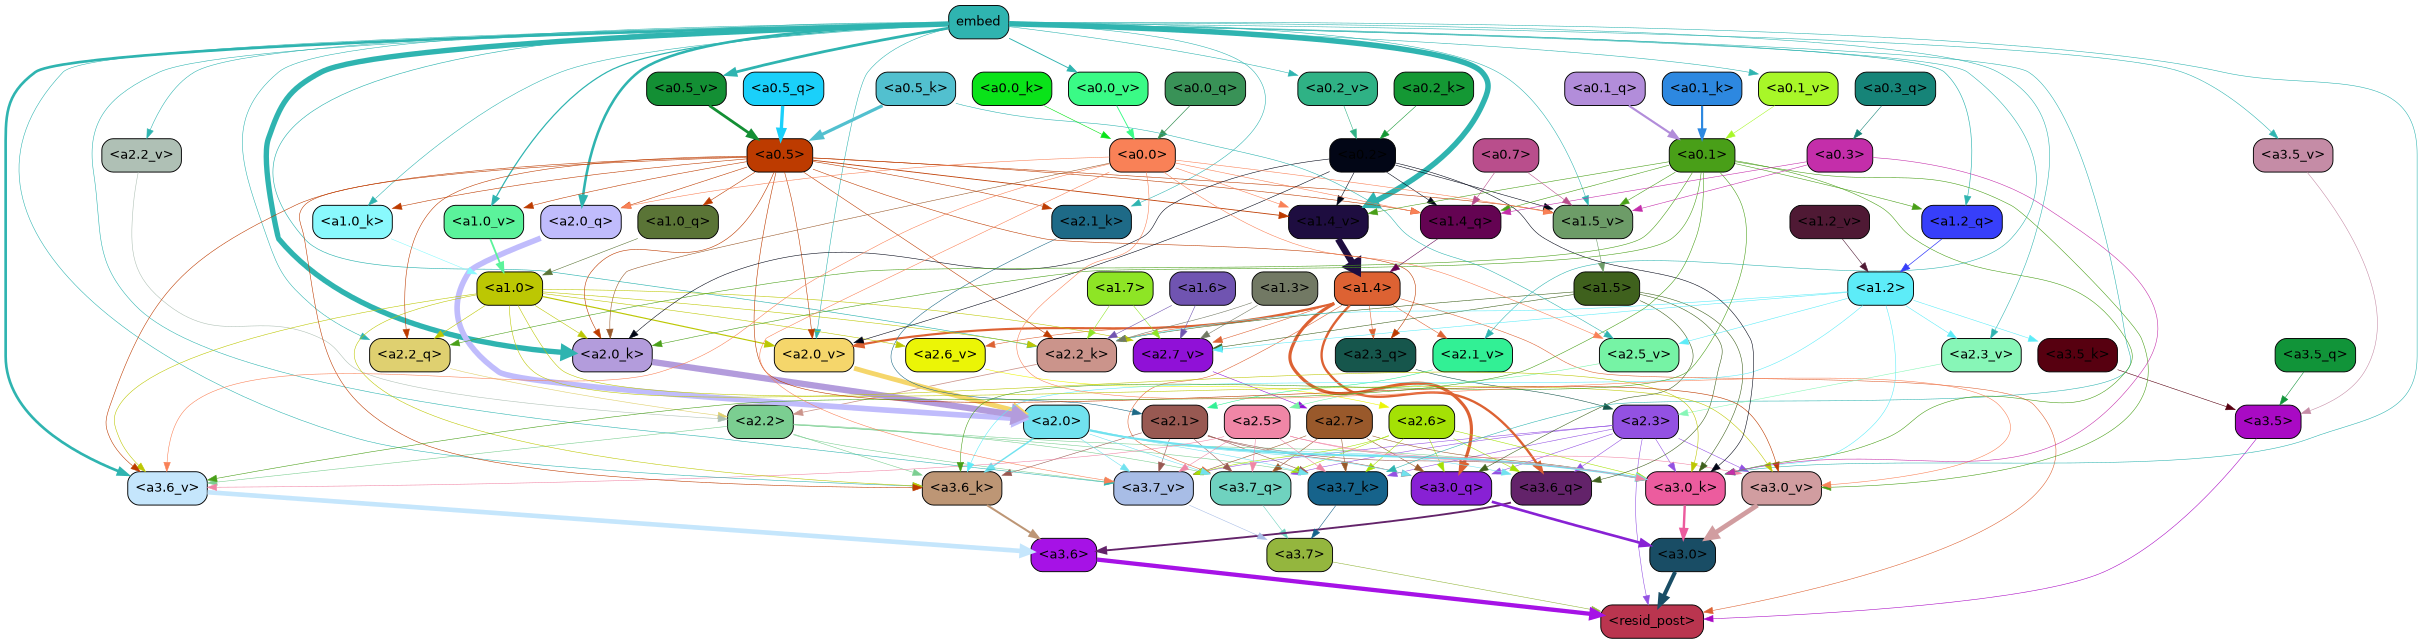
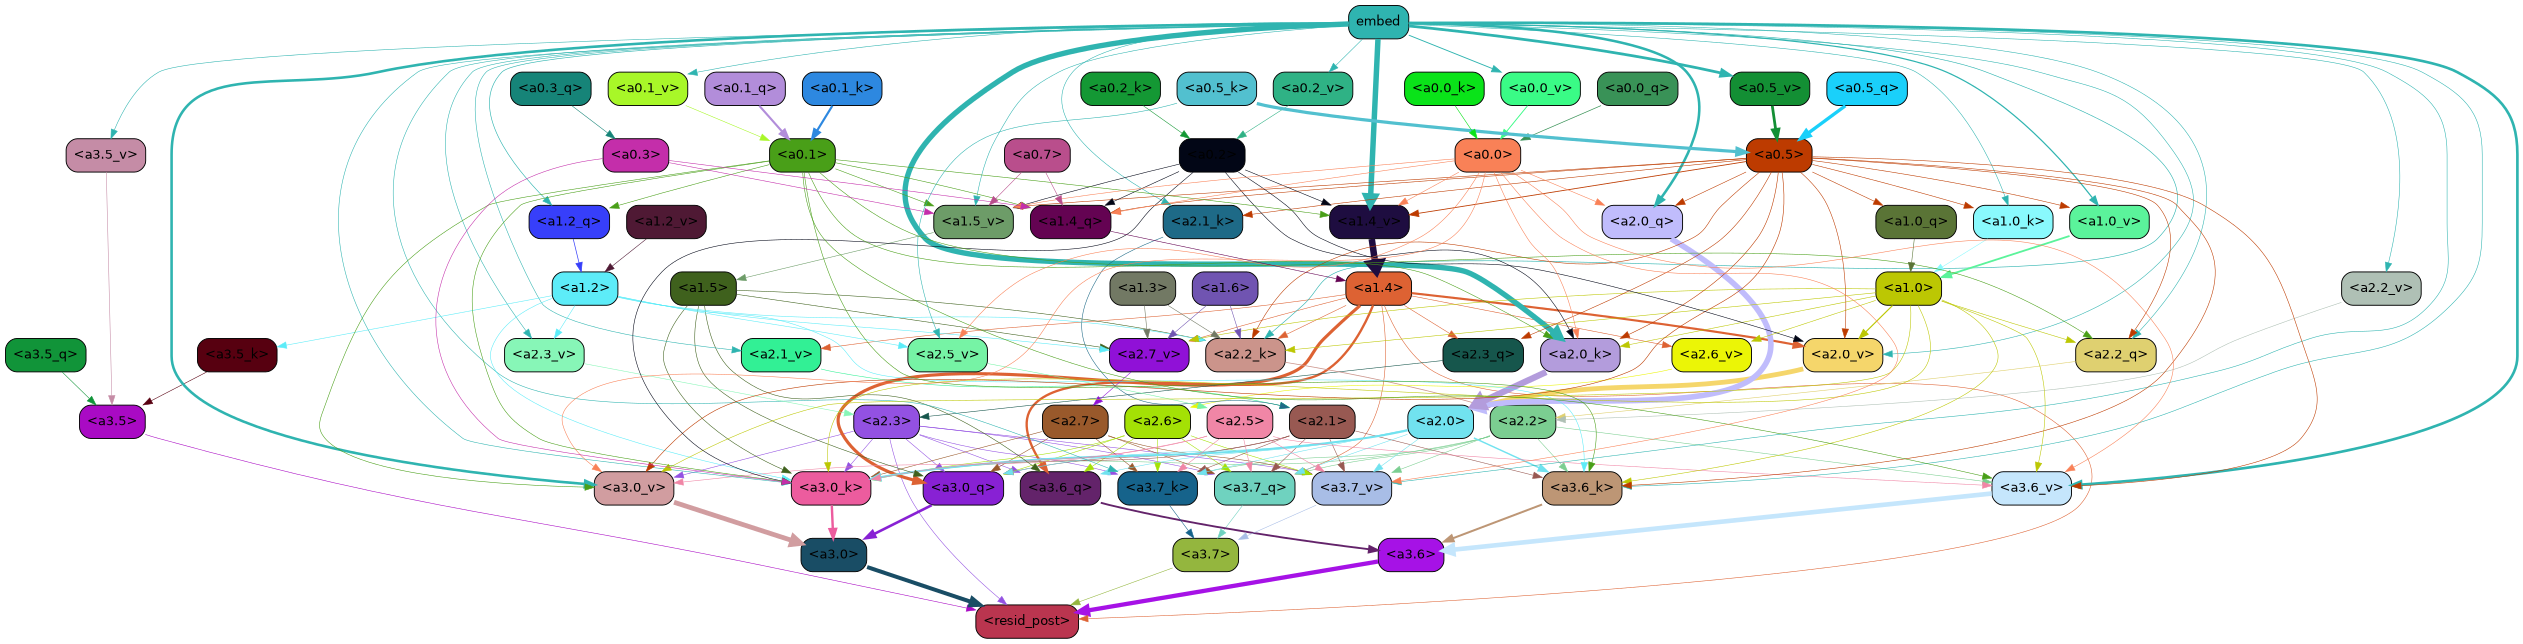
none -> (414, 67)
(851, 218) -> (1537, 250)
(1120, 289) -> none
